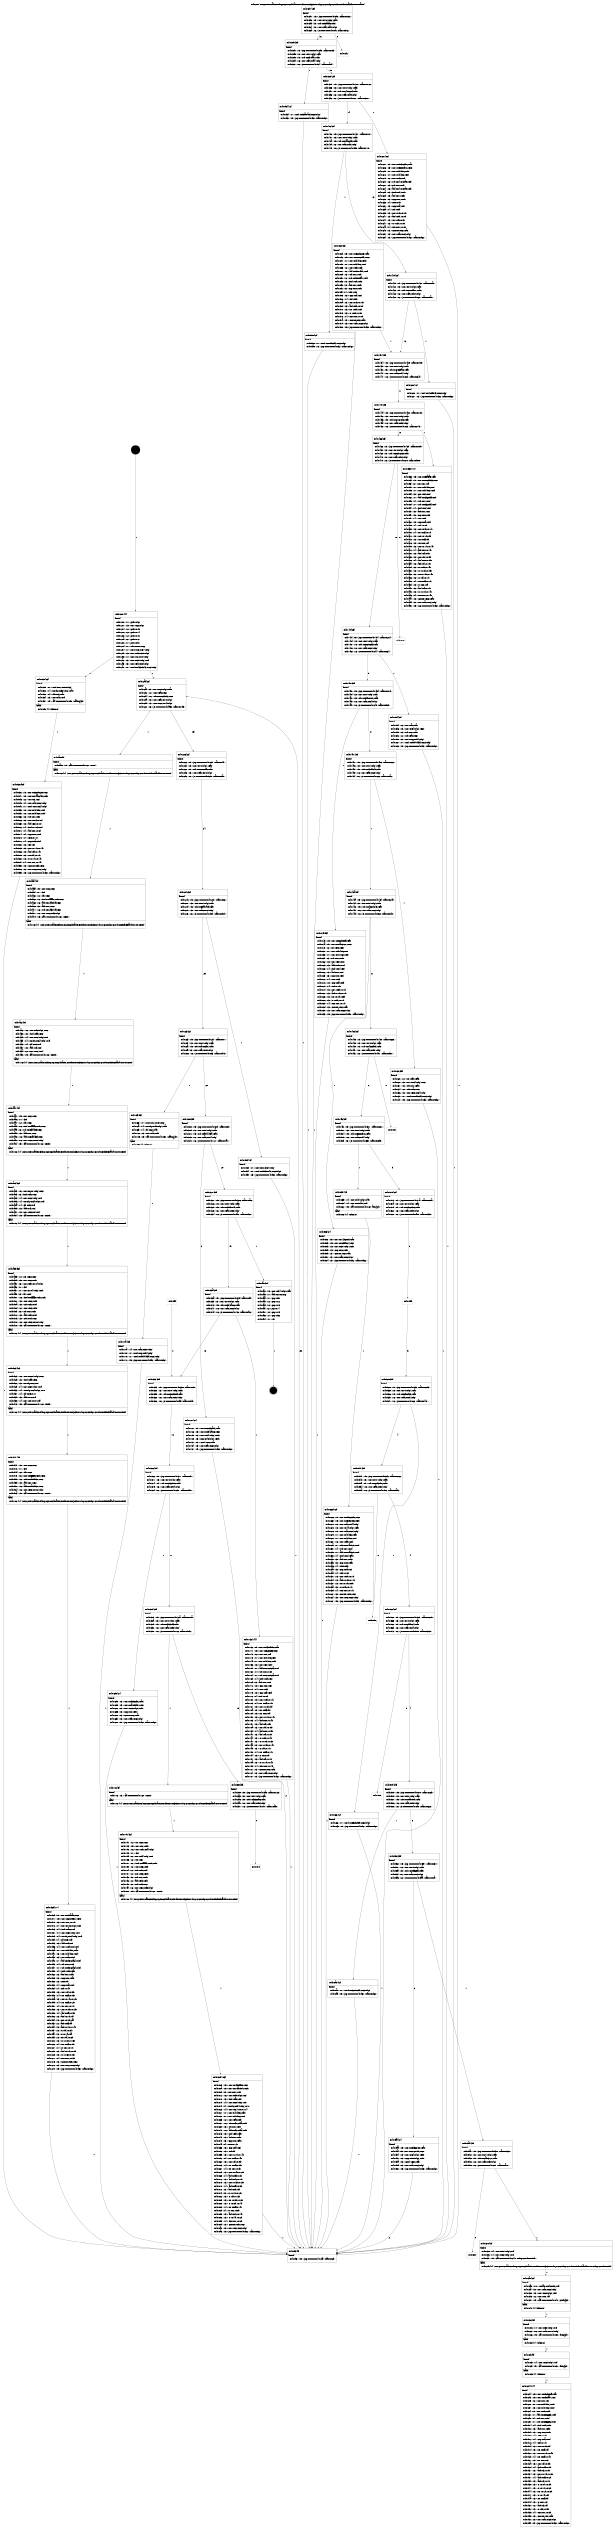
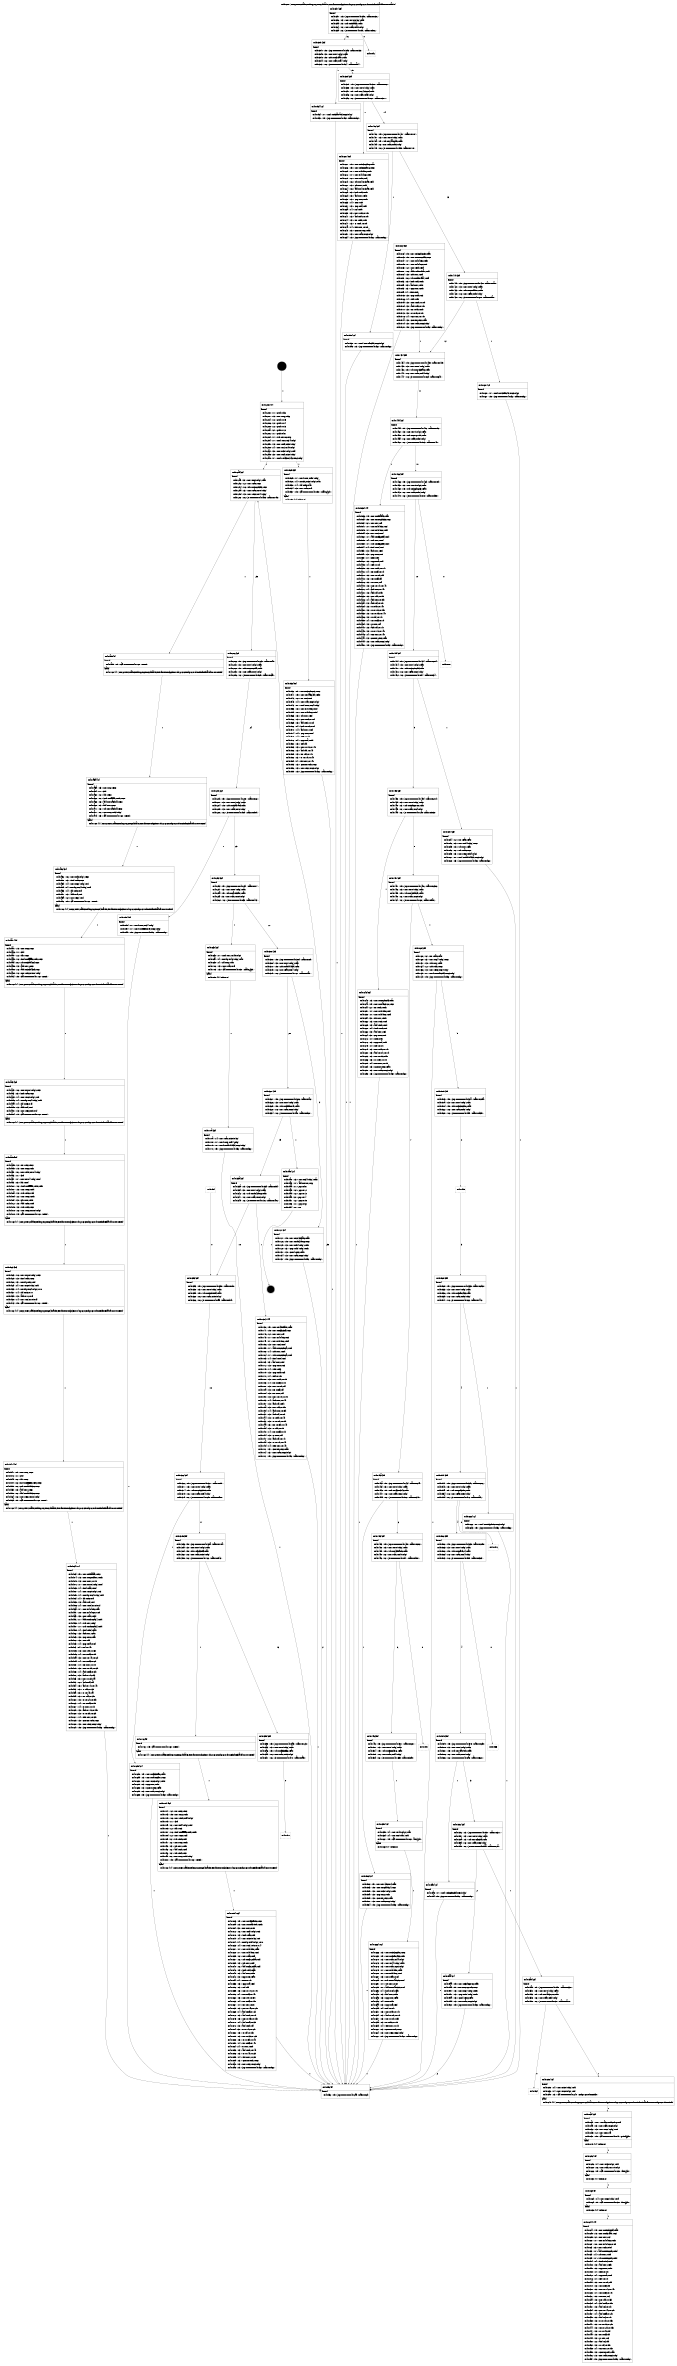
(384, 1166) -> (450, 1034)
